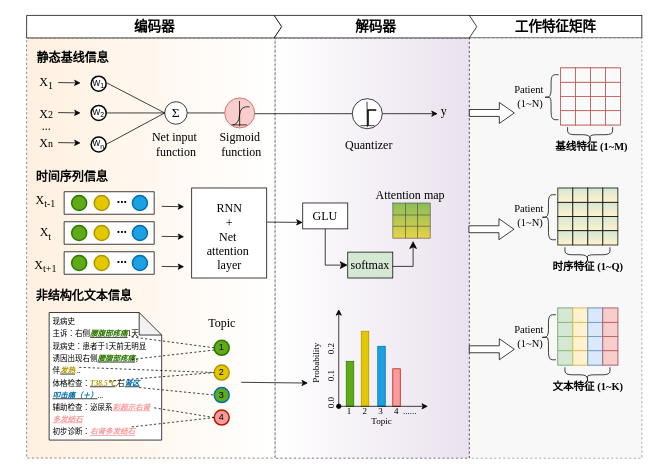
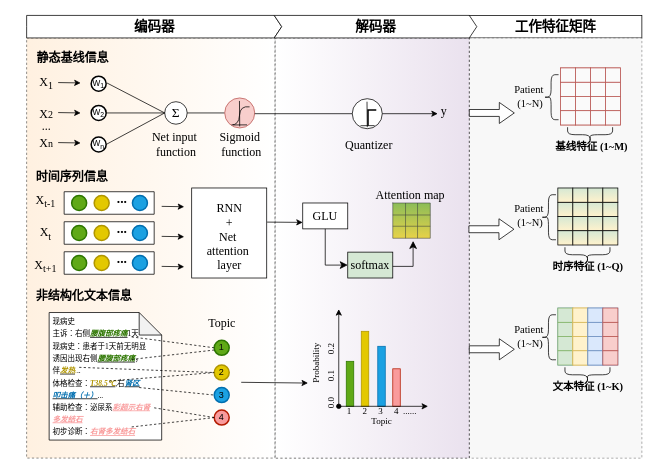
(222, 395) -> (222, 395)
